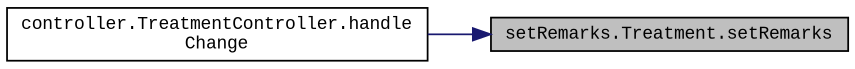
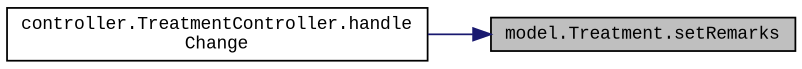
(670, 34) -> (643, 34)
